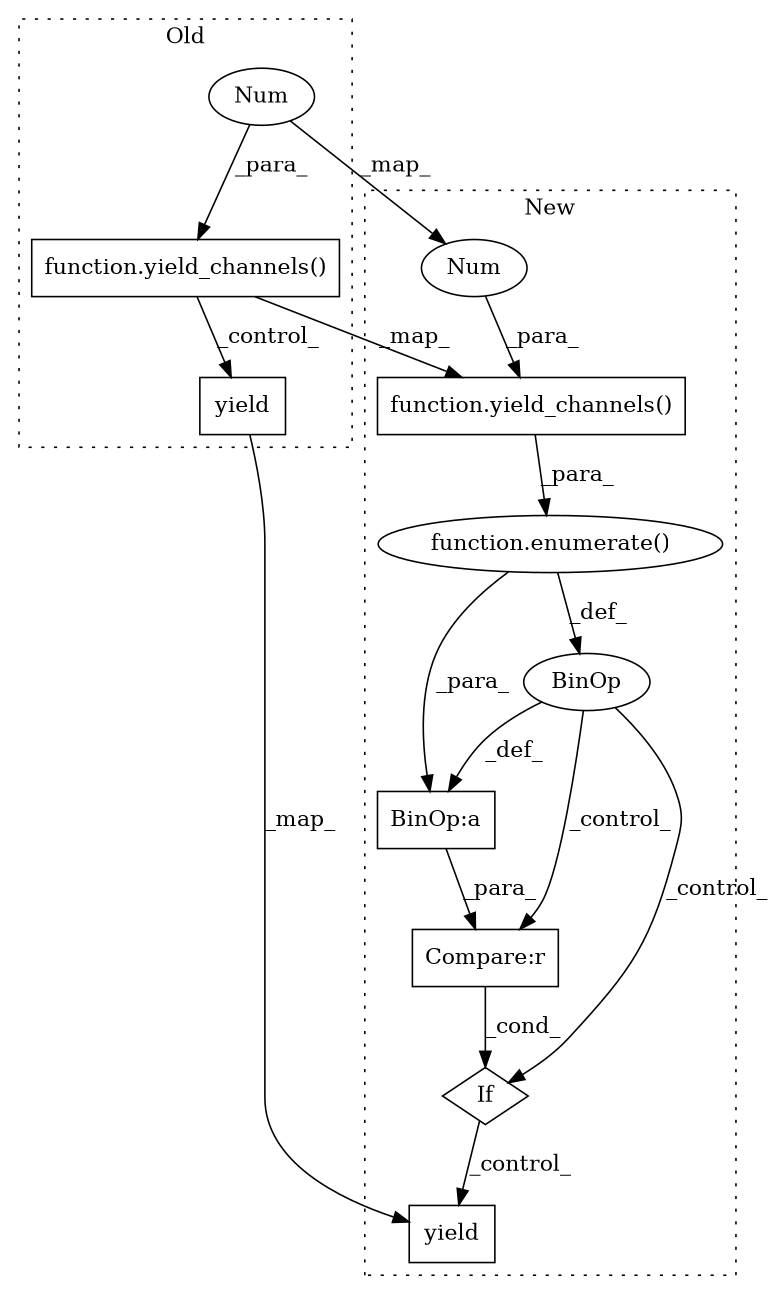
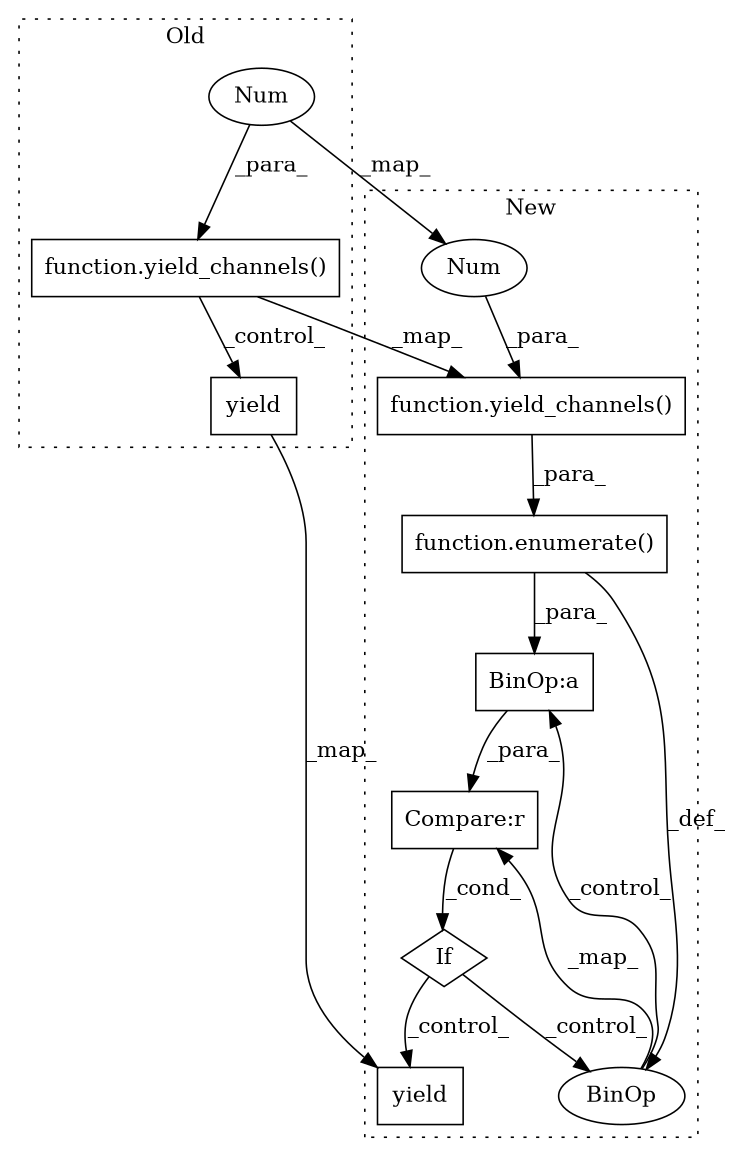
(550, 544) -> (535, 544)
(515, 751) -> (620, 889)
(620, 820) -> (604, 958)
(659, 905) -> (519, 1019)
